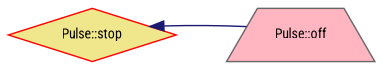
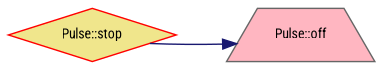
(205, 26) -> (186, 44)
